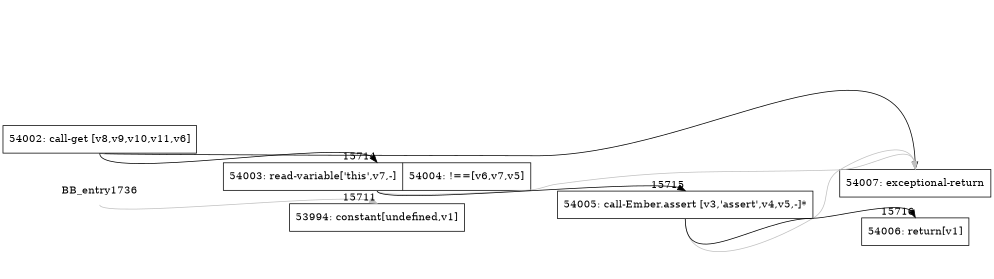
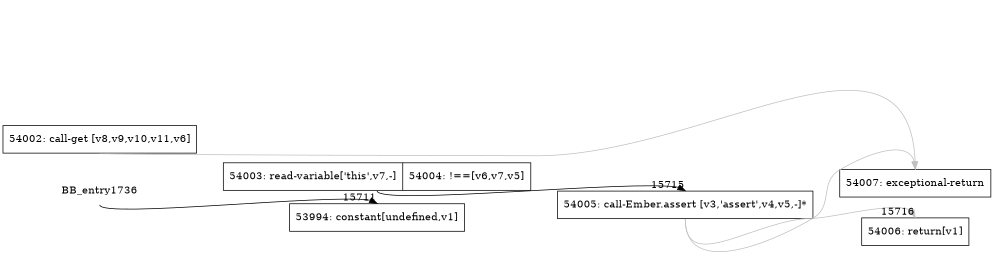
(533, 156) -> (533, 156)
(221, 159) -> none
(647, 175) -> none
(235, 204) -> (235, 204)
(789, 221) -> (789, 221)
